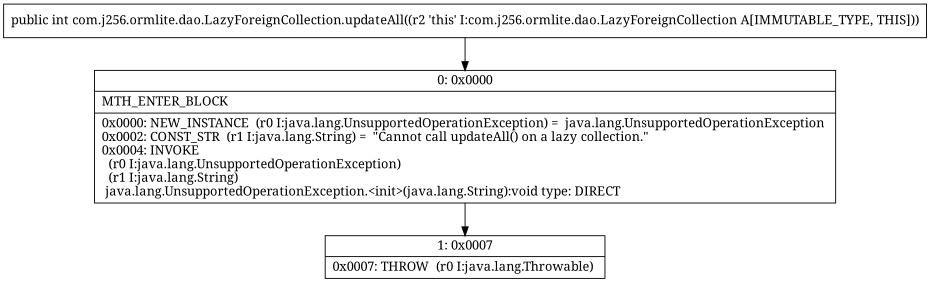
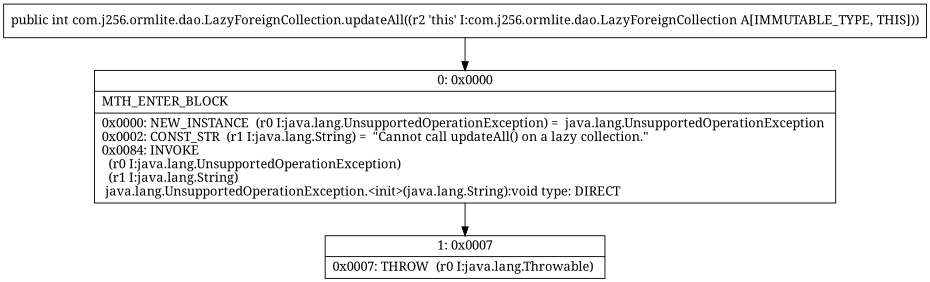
(154, 151) -> (154, 151)
